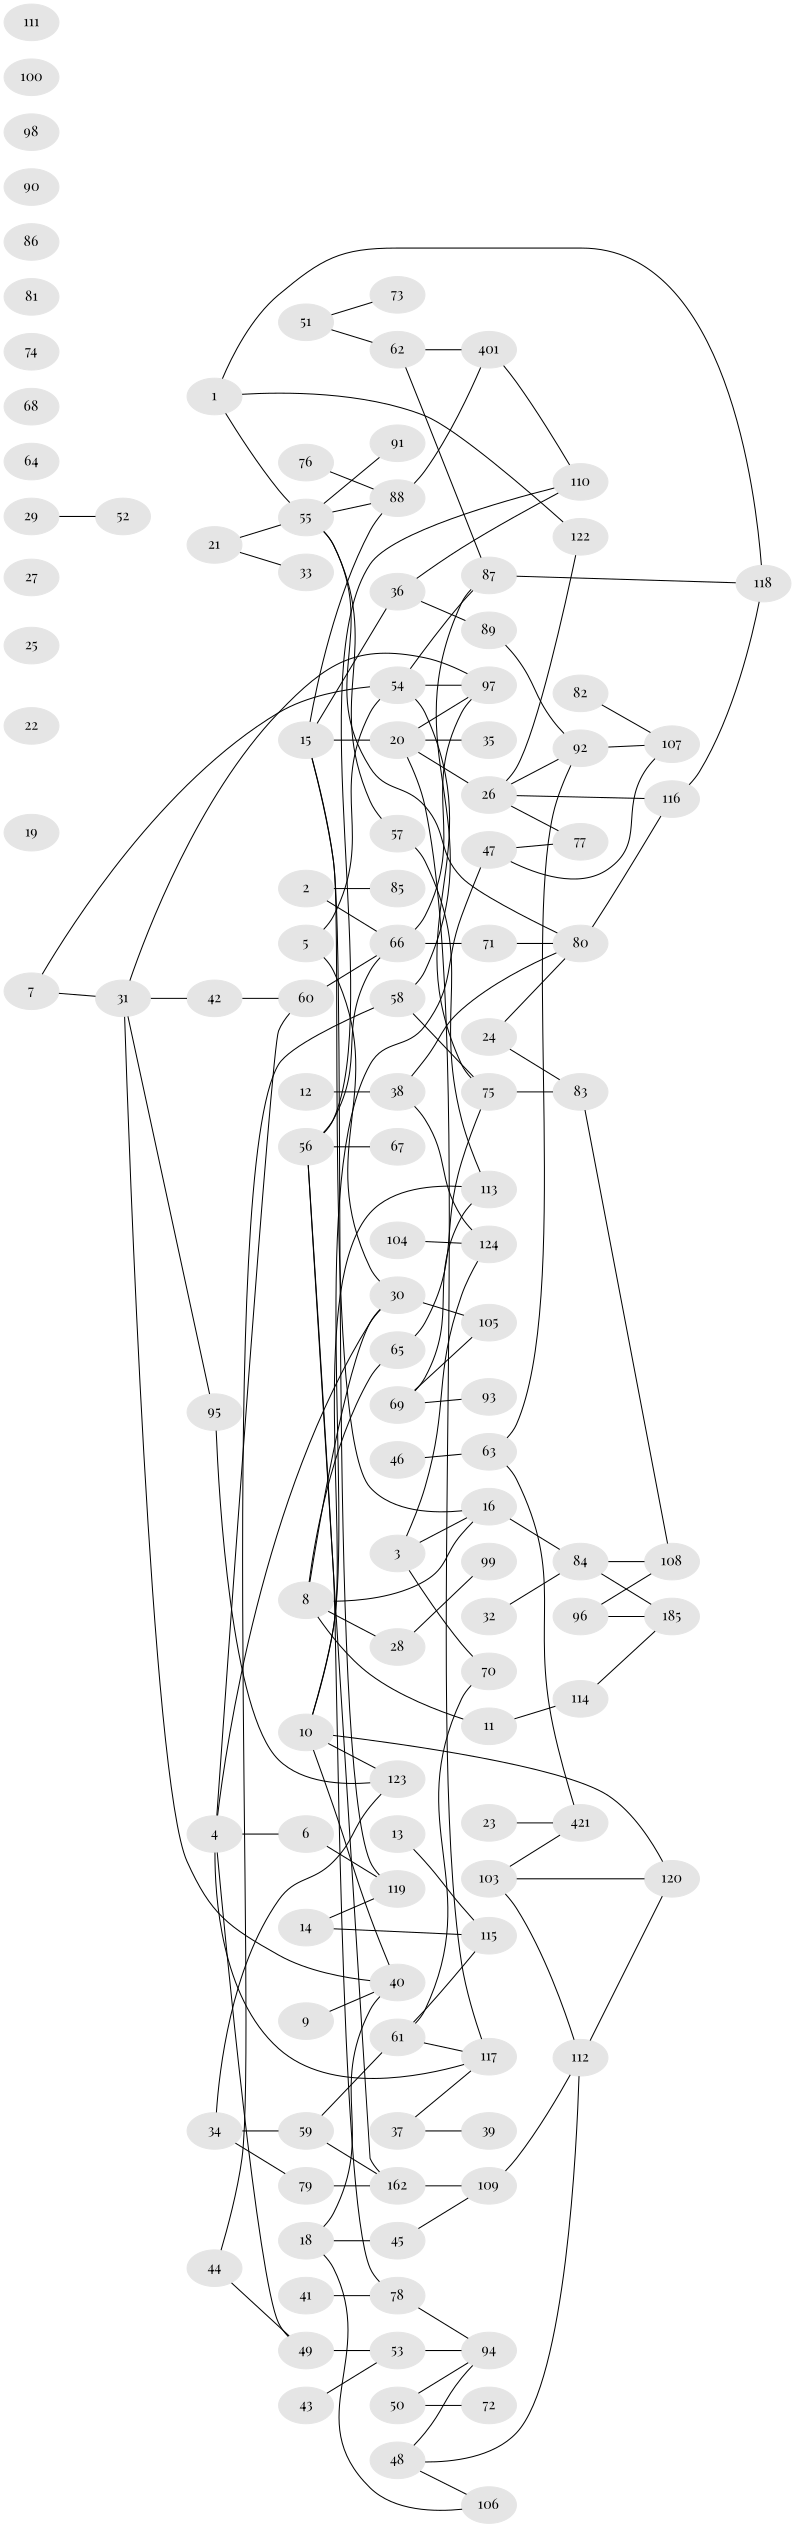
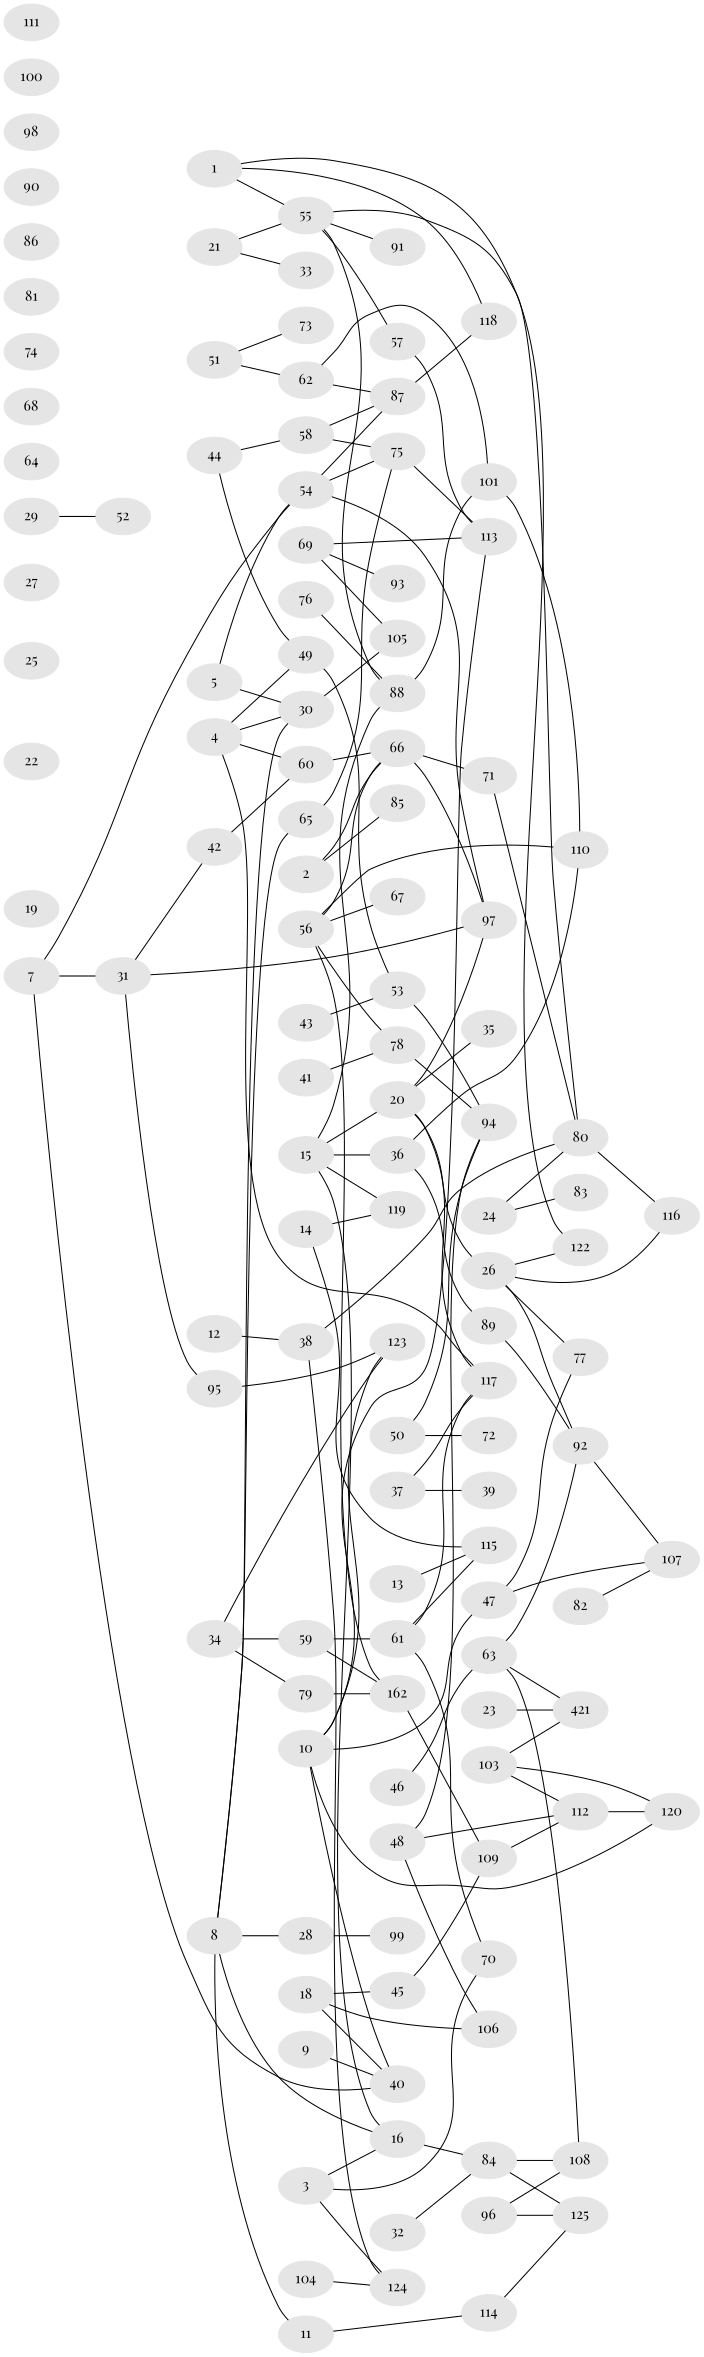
(489, 350) -> (489, 482)
(733, 697) -> none
(535, 1092) -> (443, 494)
(626, 1327) -> (560, 1902)
(150, 1555) -> (105, 1604)
(672, 1616) -> (581, 2215)
(306, 1834) -> none
